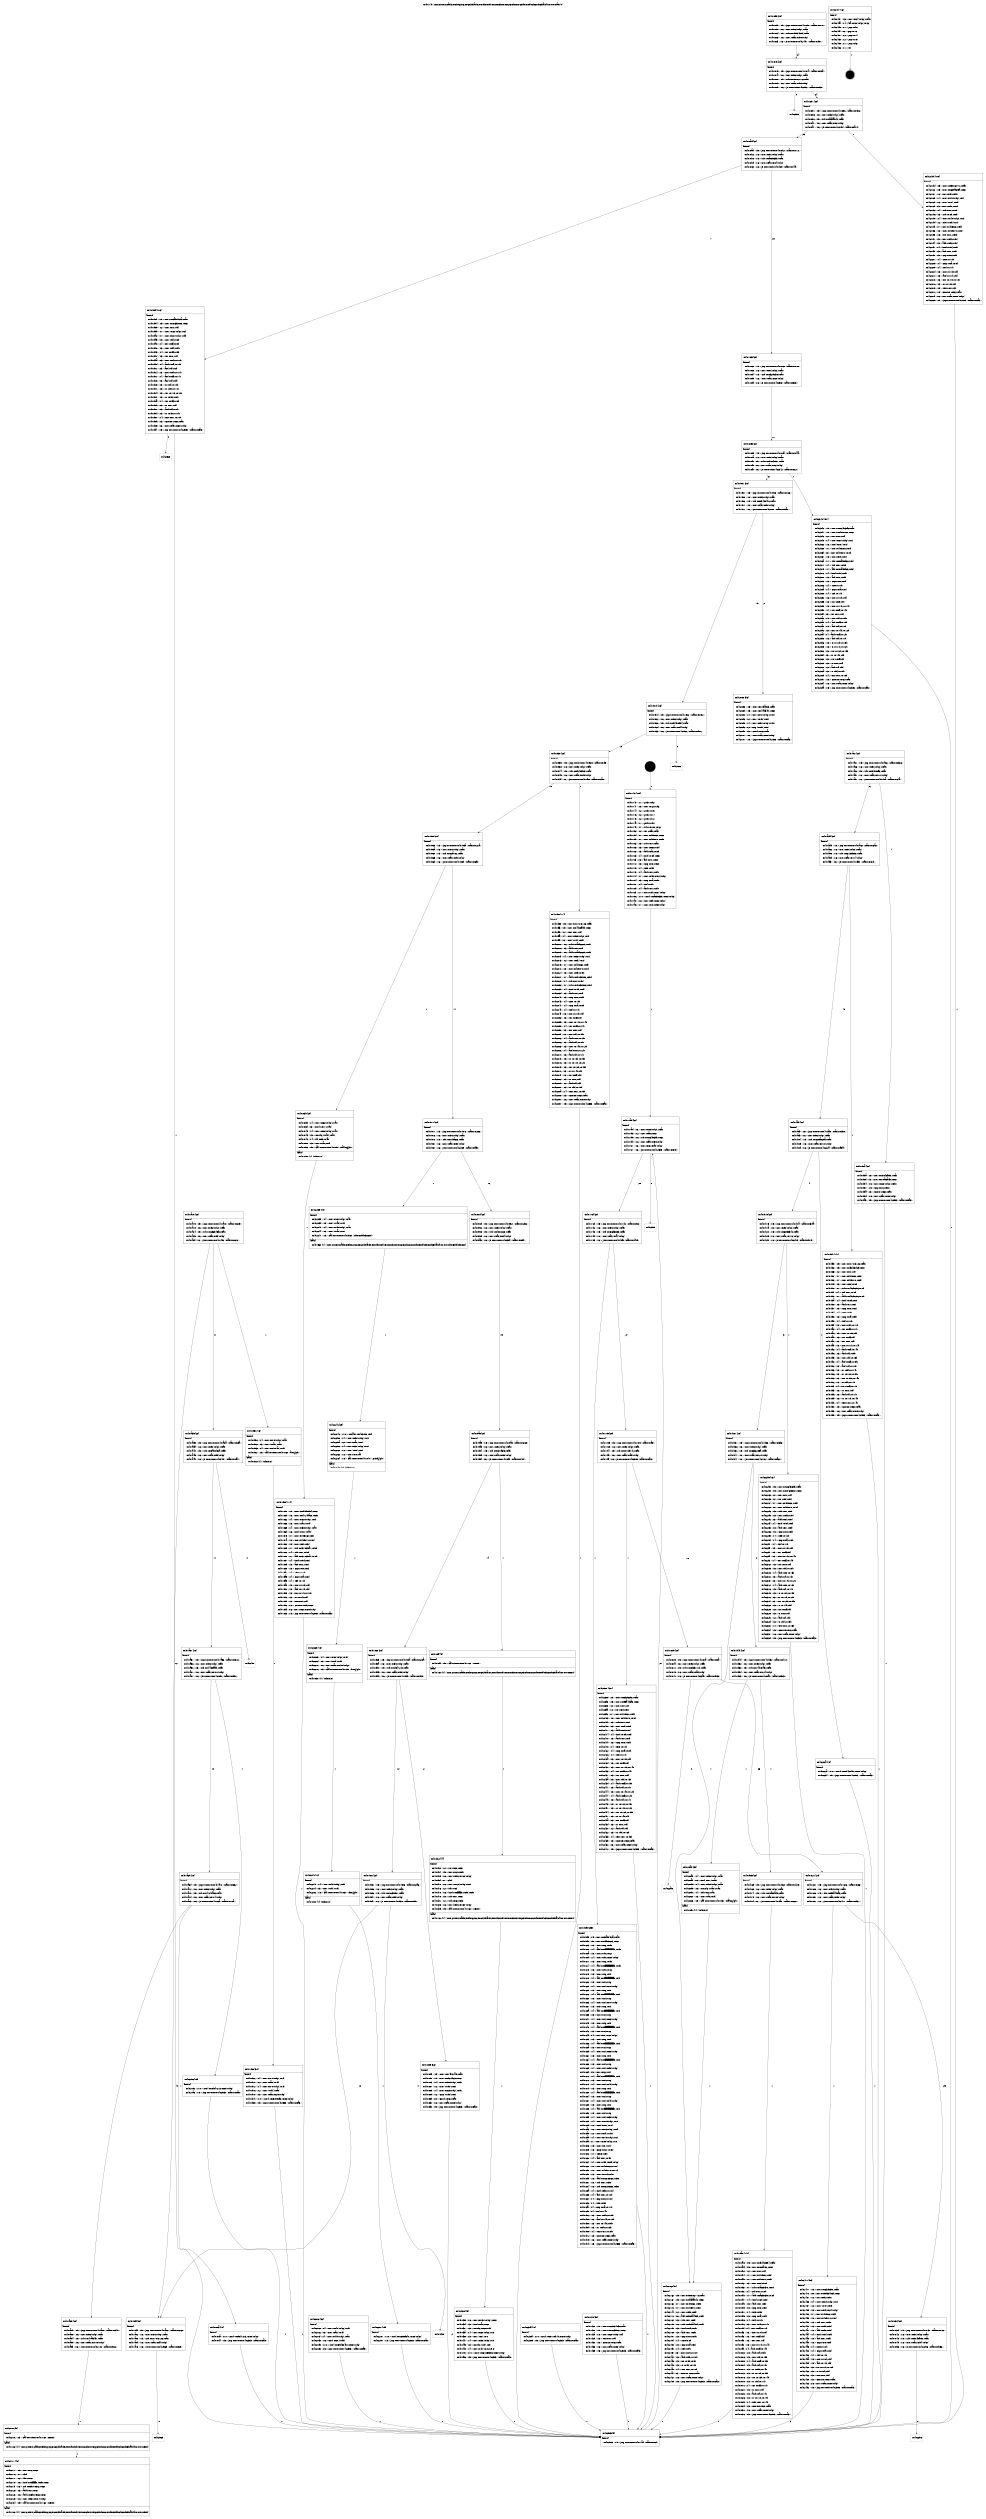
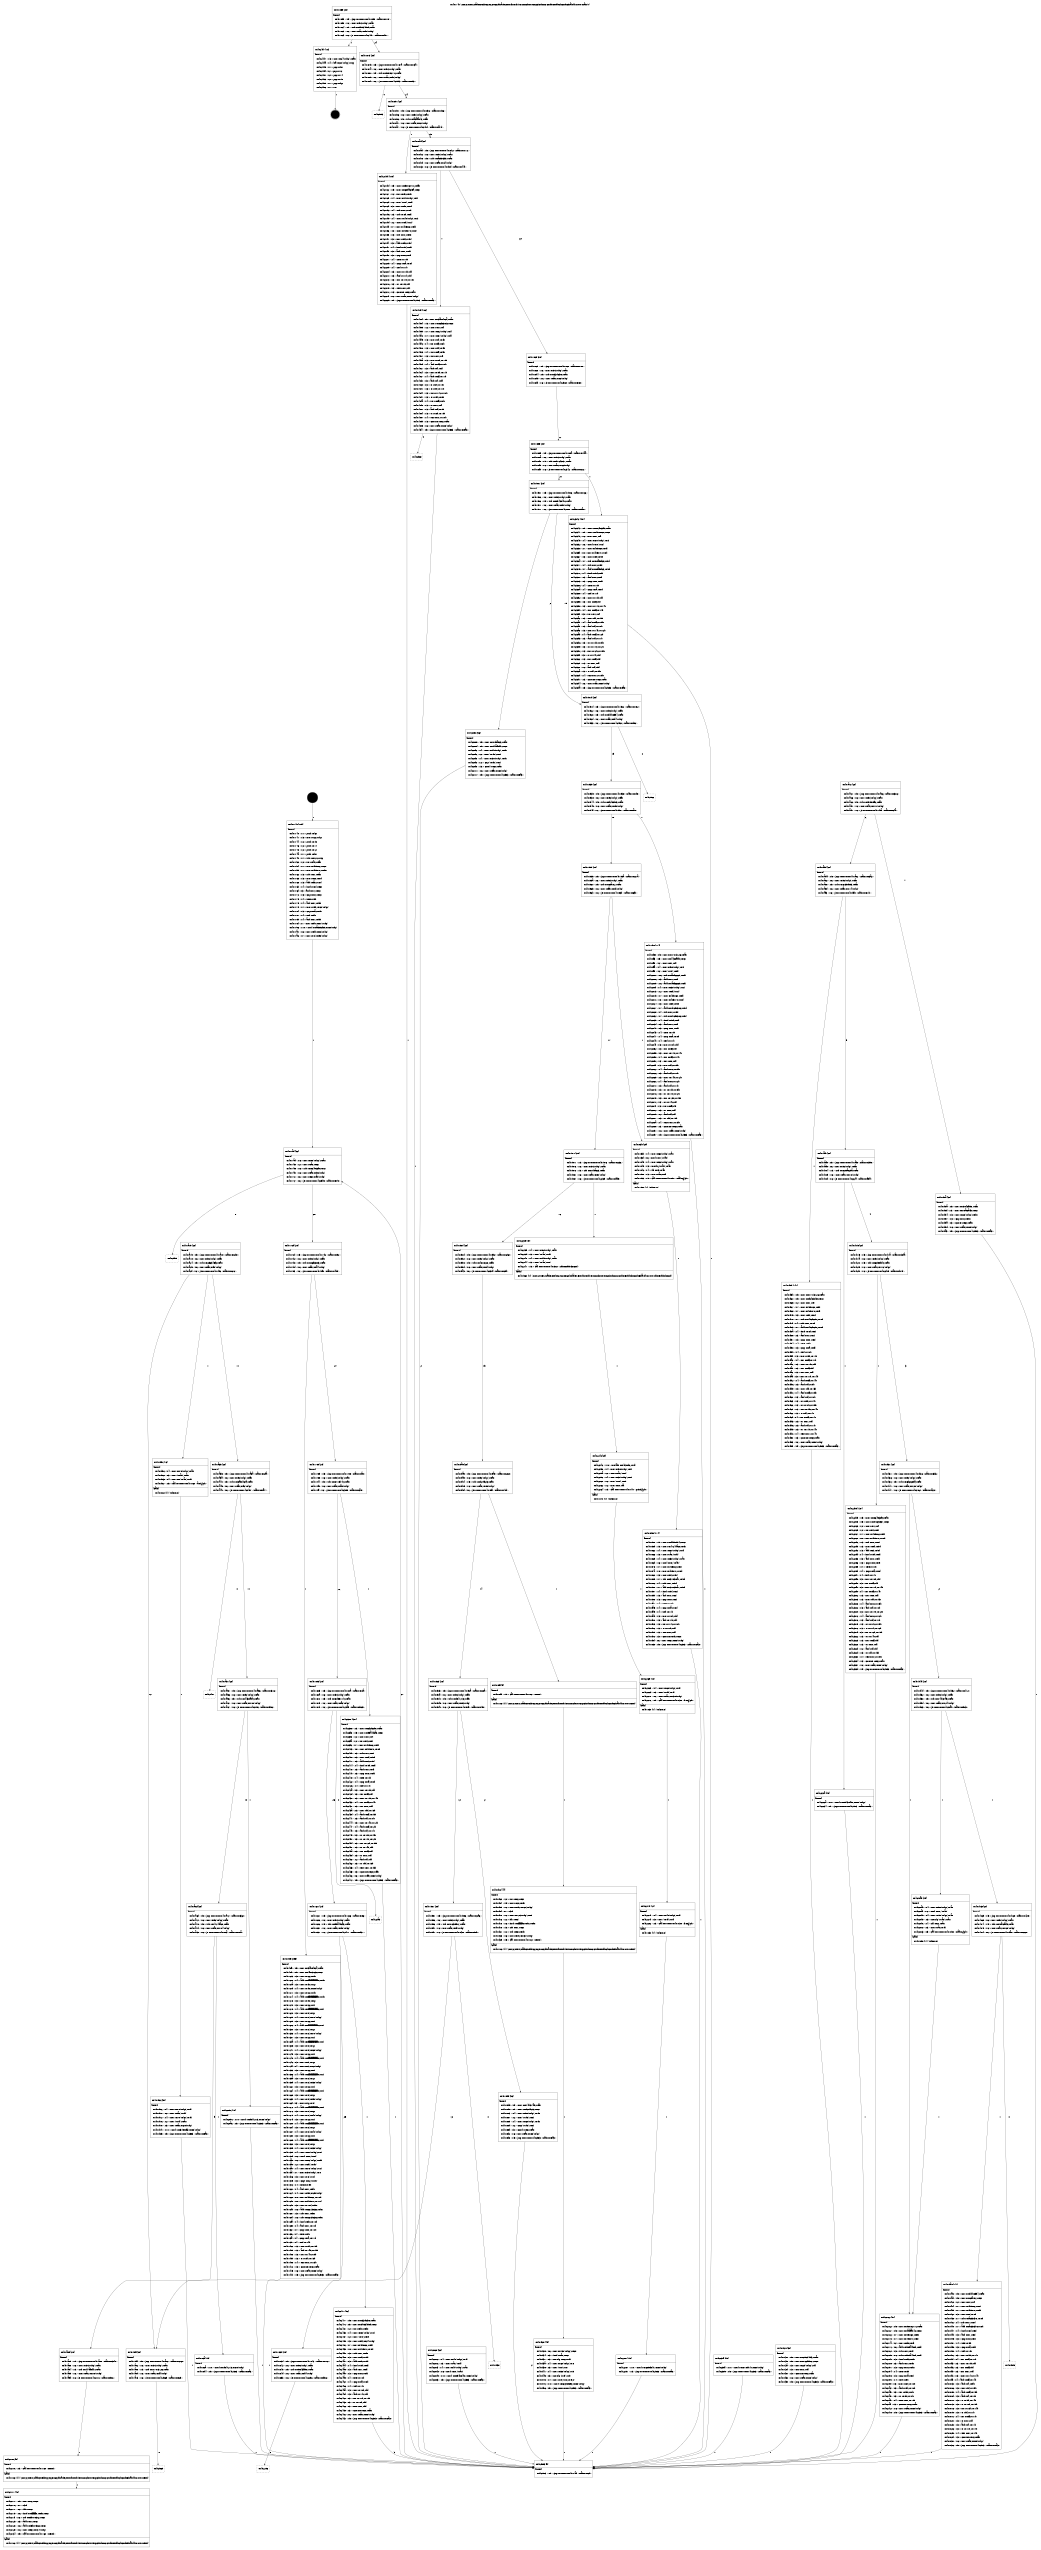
none -> (351, 42)
none -> (419, 1652)
none -> (1010, 2365)
